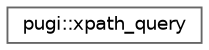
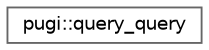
(105, 25) -> (105, 25)
